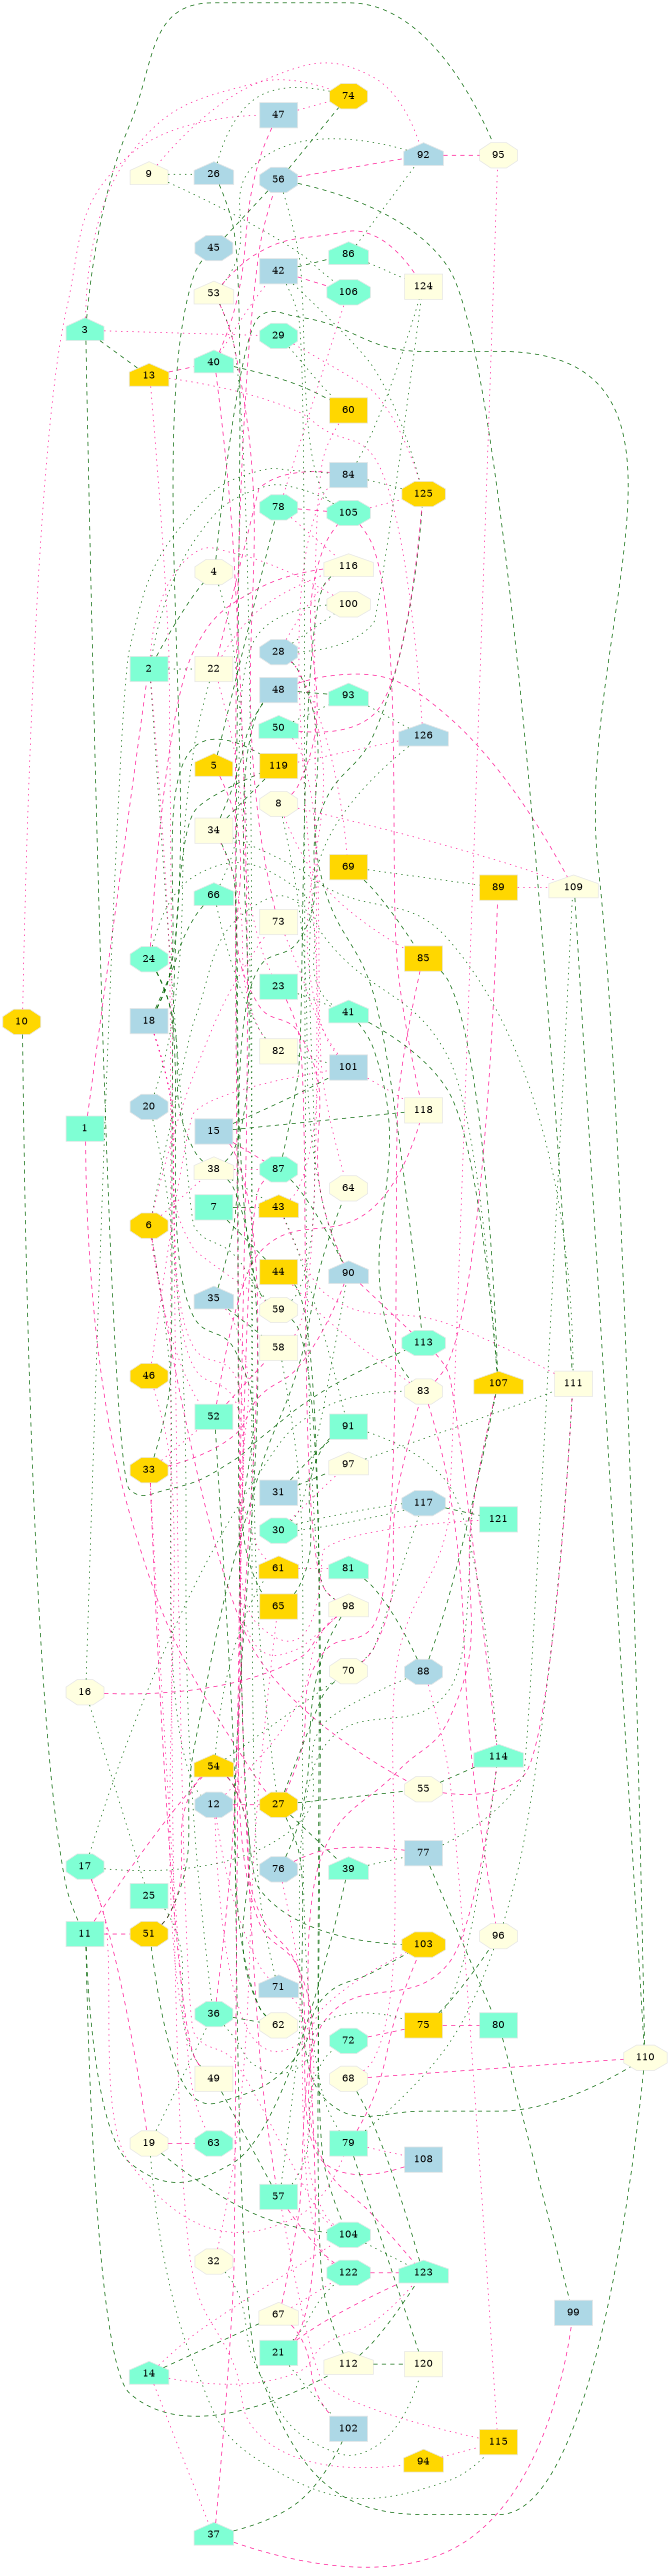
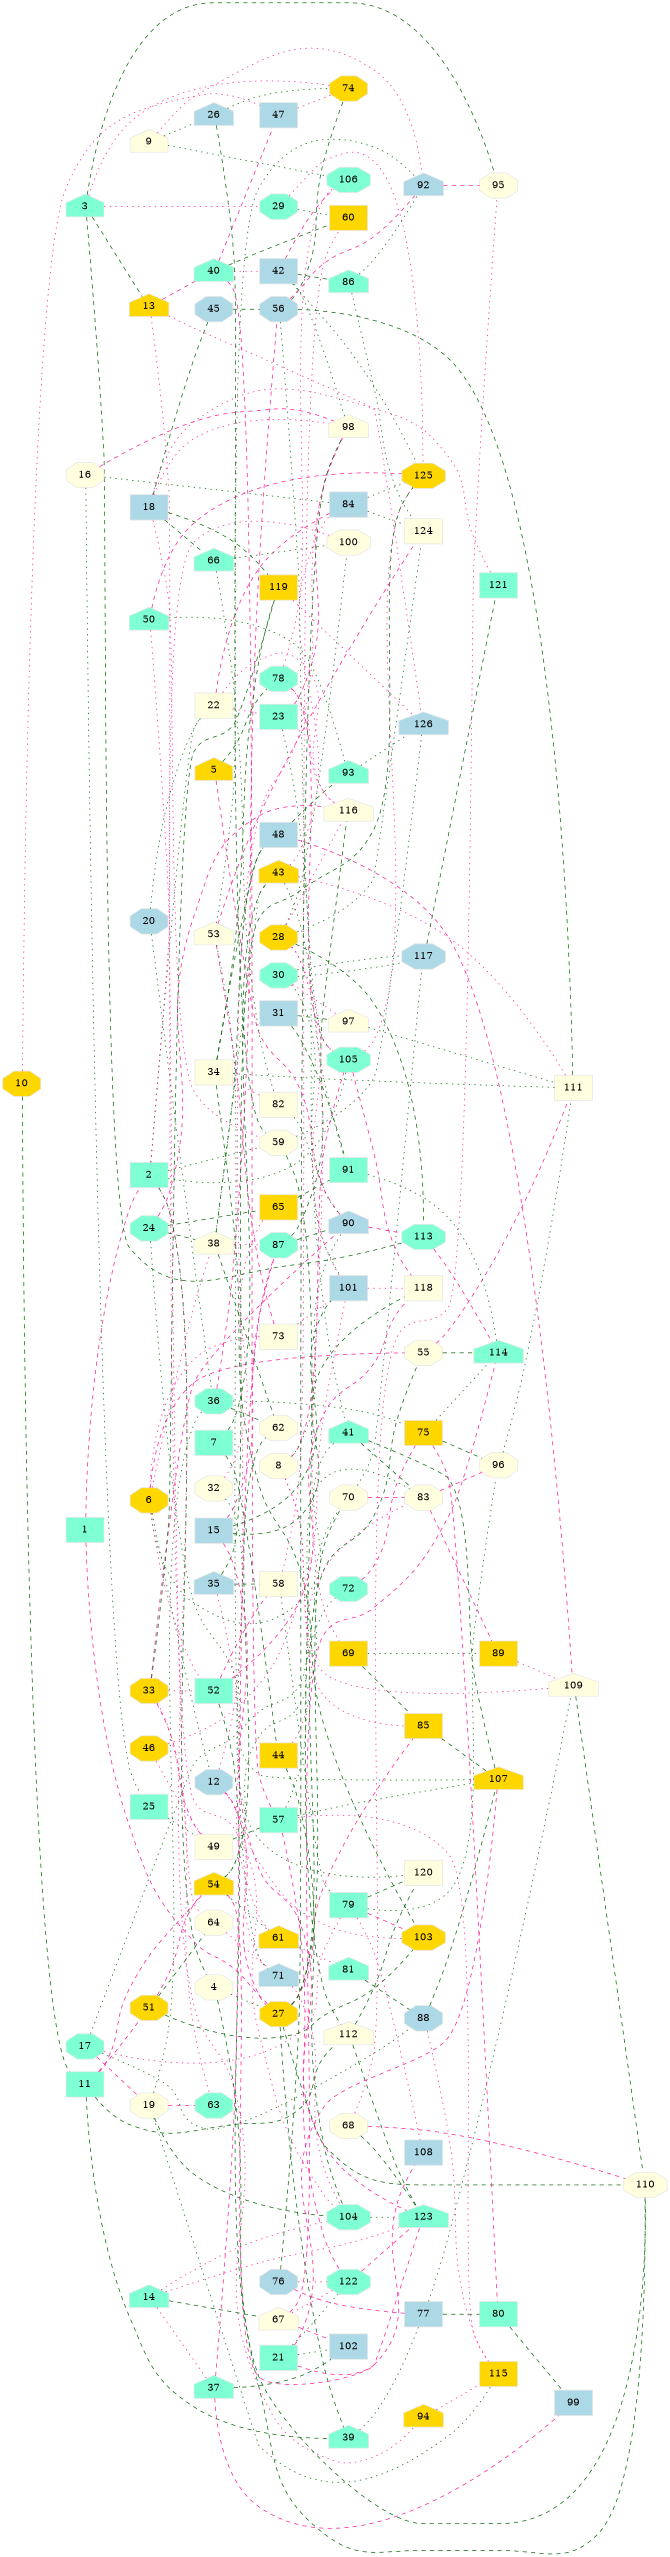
(279, 652) -> (279, 938)
none -> (247, 1950)
